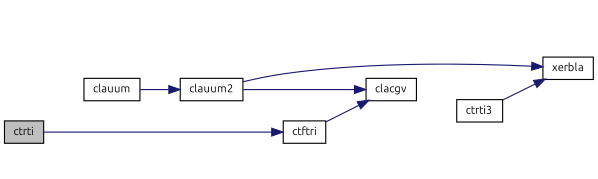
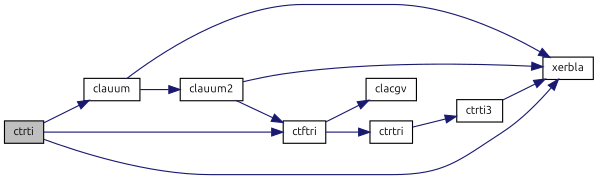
none -> (329, 4)
(299, 90) -> (254, 109)
none -> (61, 114)
none -> (391, 132)
none -> (309, 175)
